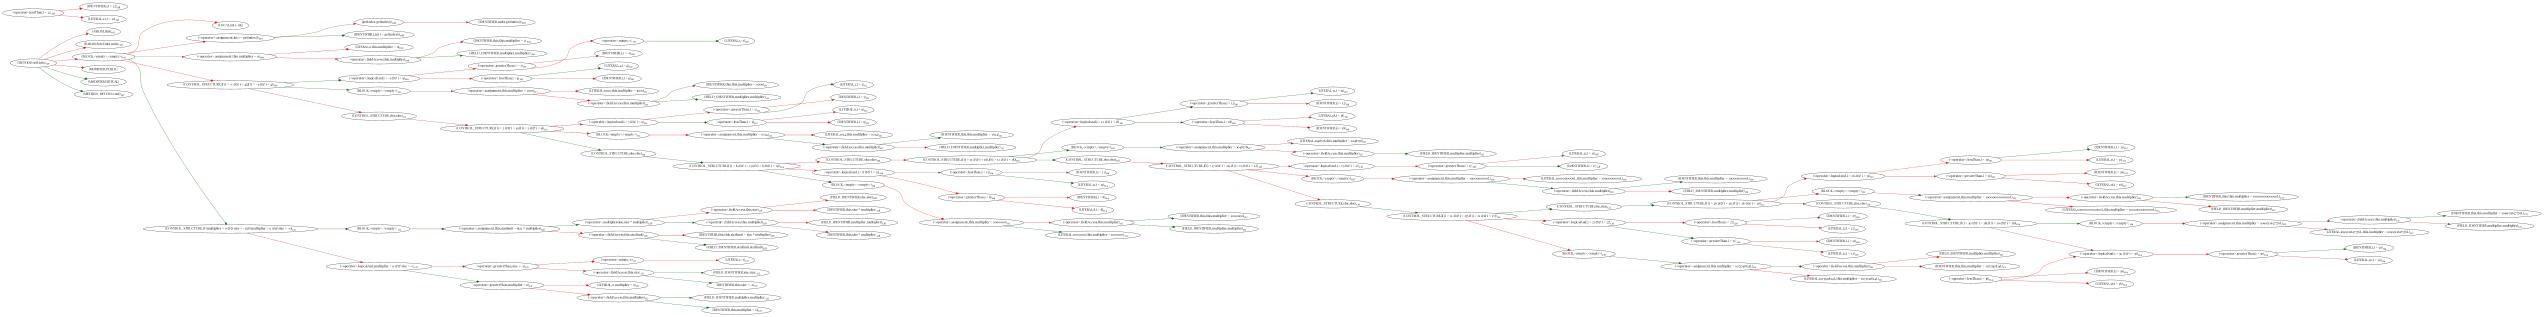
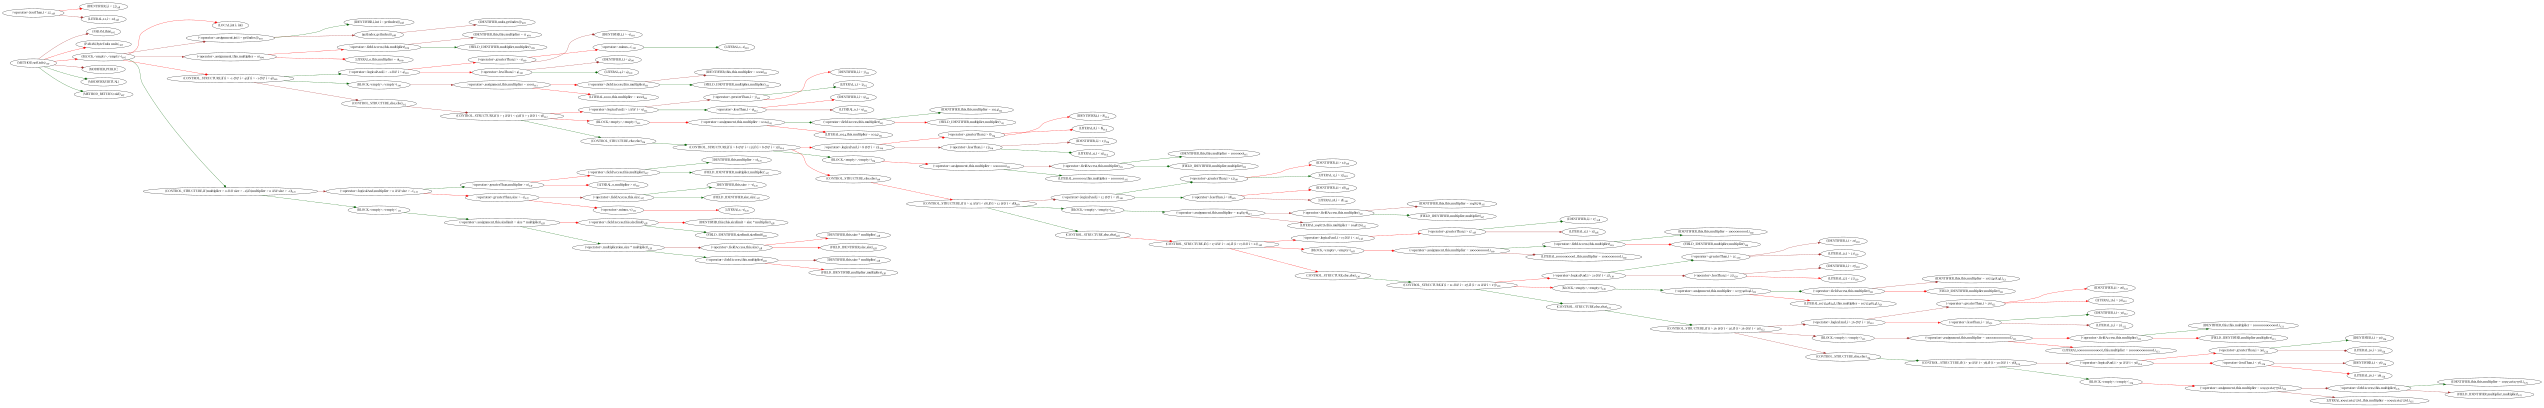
none -> (1452, 204)
(2038, 272) -> (2182, 363)
